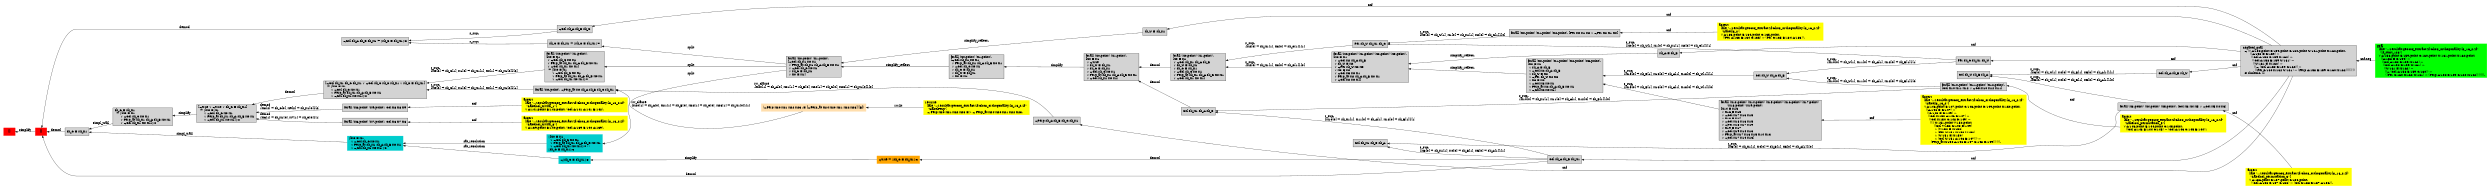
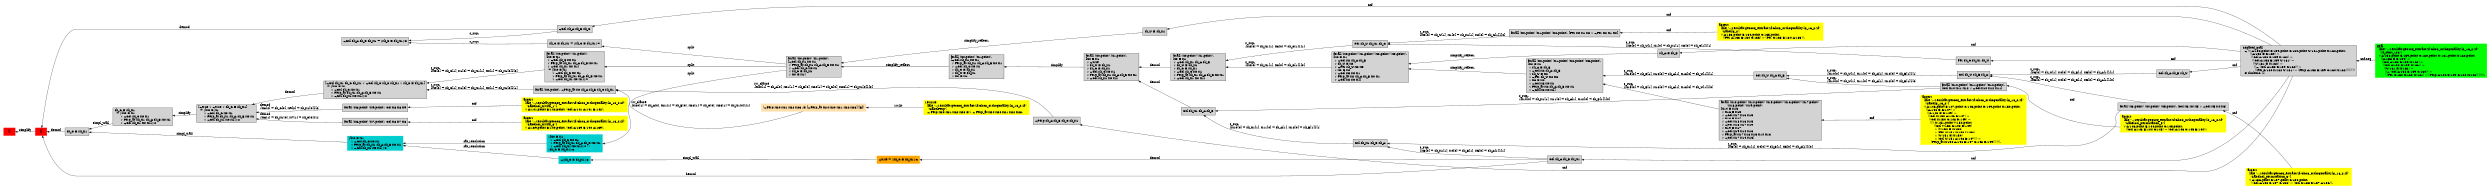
(1872, 66) -> (1873, 76)
(1385, 128) -> (1277, 139)
(691, 158) -> (691, 158)
